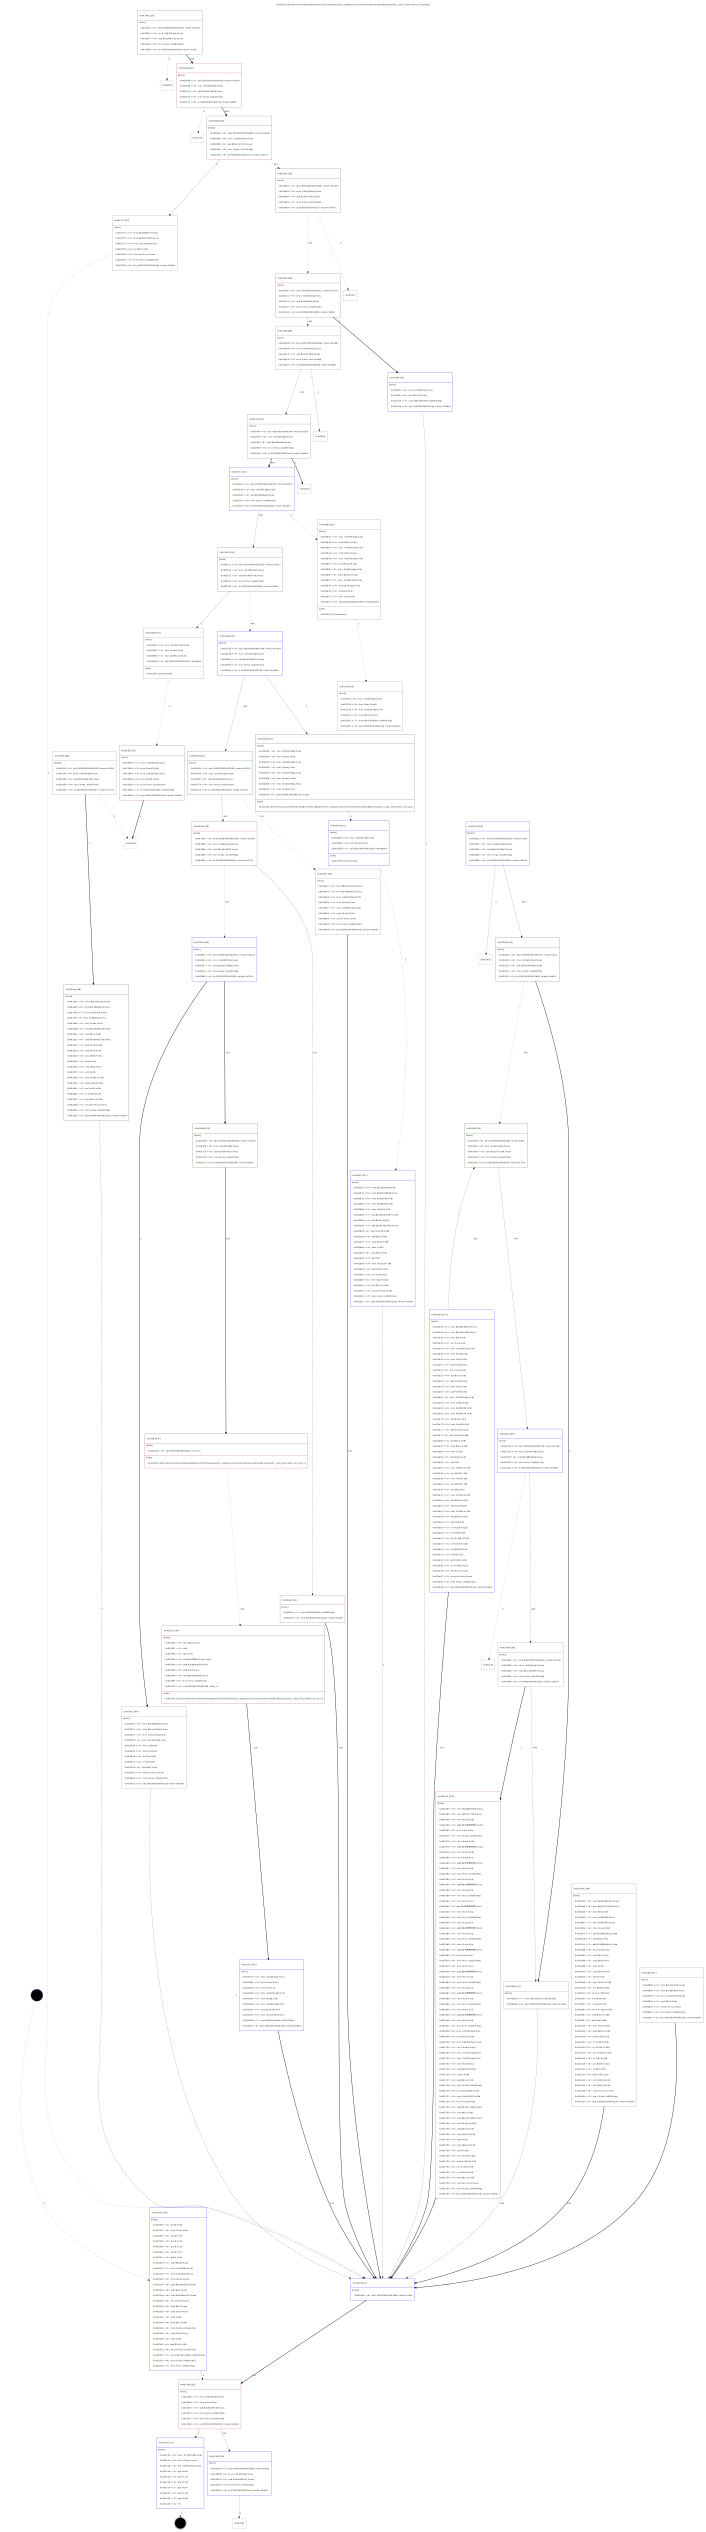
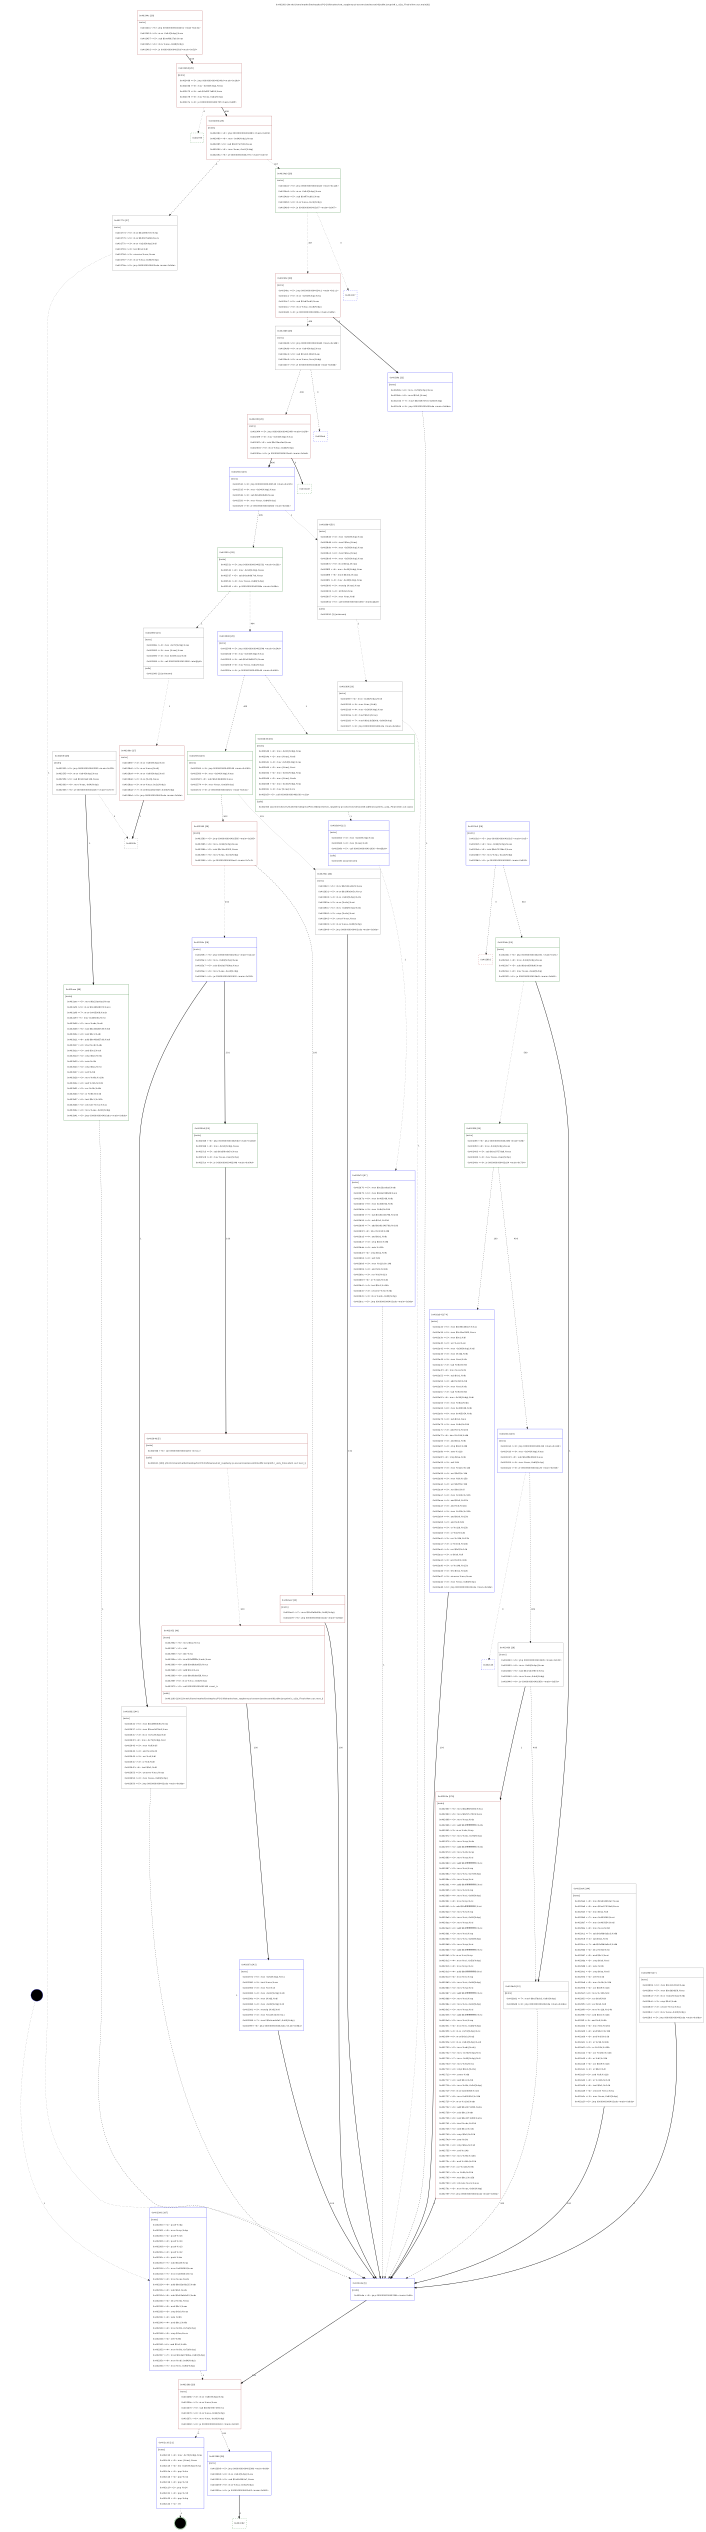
(167, 85) -> none
(454, 1238) -> (486, 1238)
none -> (418, 1497)
(239, 2506) -> (239, 2506)
